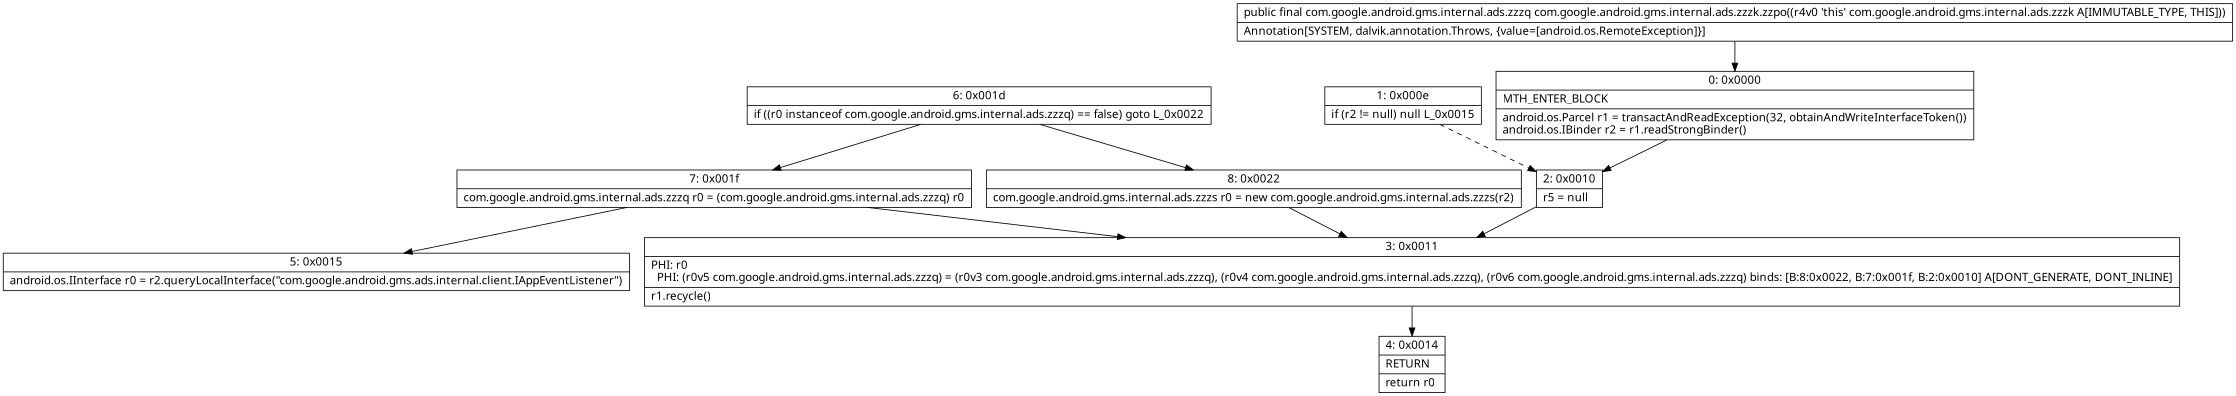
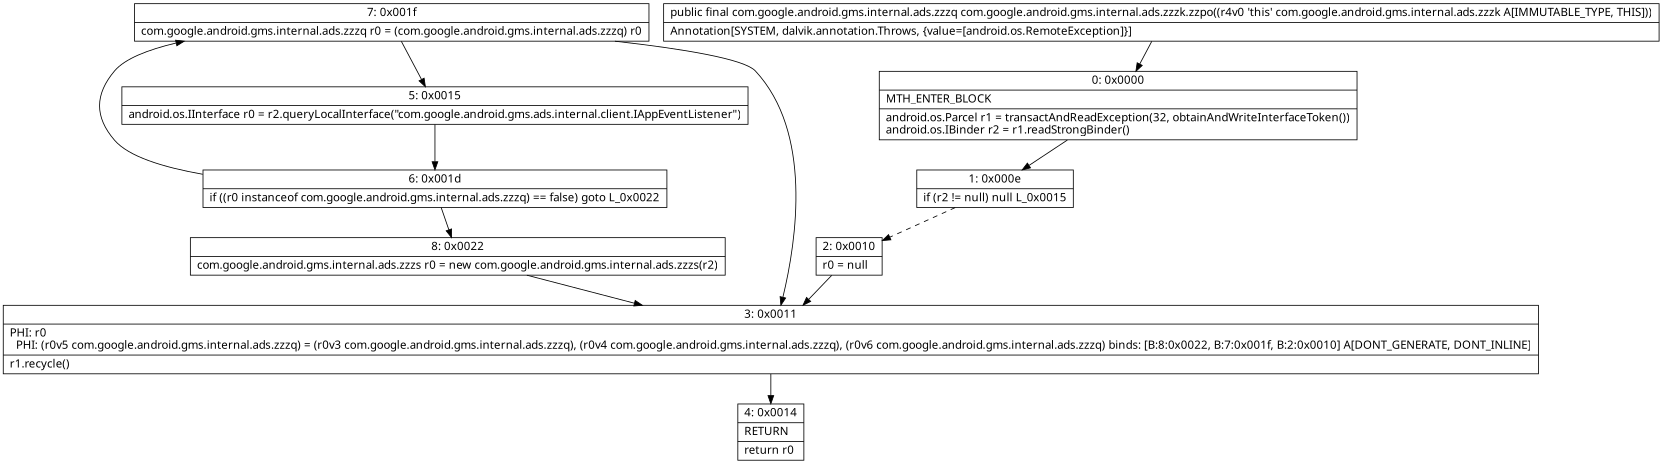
none -> (435, 143)
(1638, 154) -> (1048, 153)
(1566, 198) -> (845, 265)
